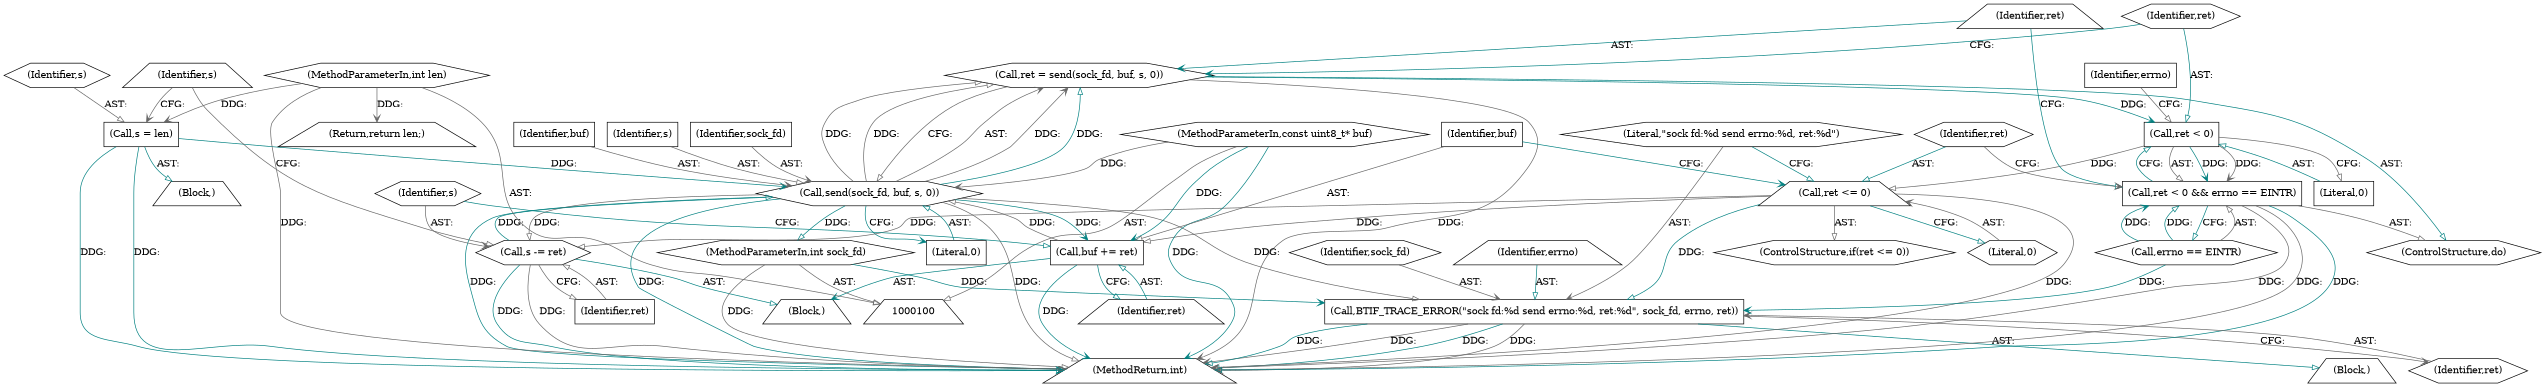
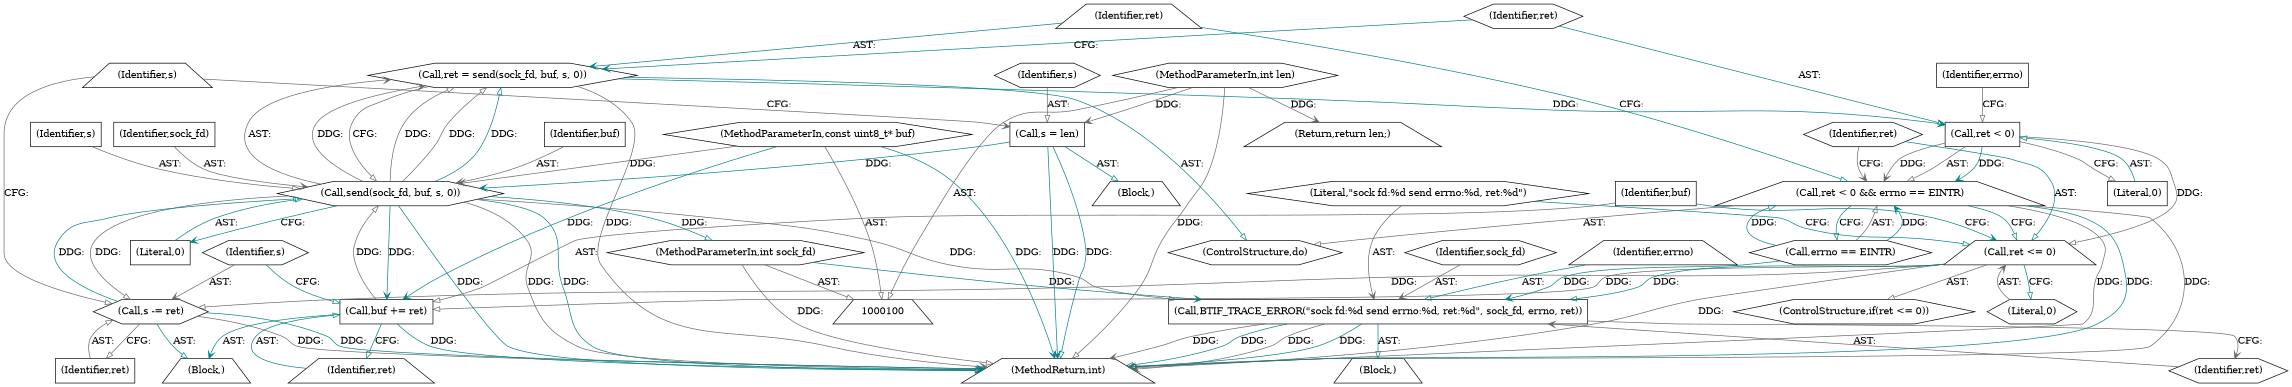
(2138, 167) -> (1995, 214)
(2212, 194) -> (1880, 194)
